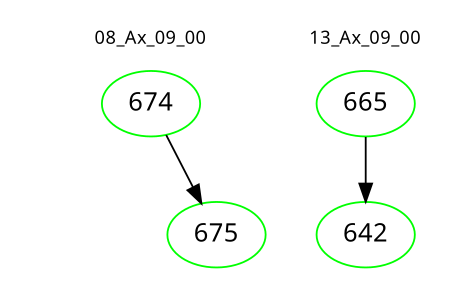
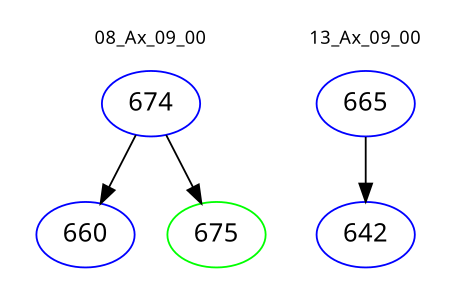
(151, 104) -> (151, 104)
(366, 104) -> (366, 104)
none -> (86, 235)
(366, 235) -> (366, 235)
